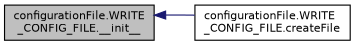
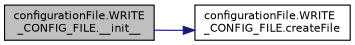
(180, 15) -> (169, 30)
